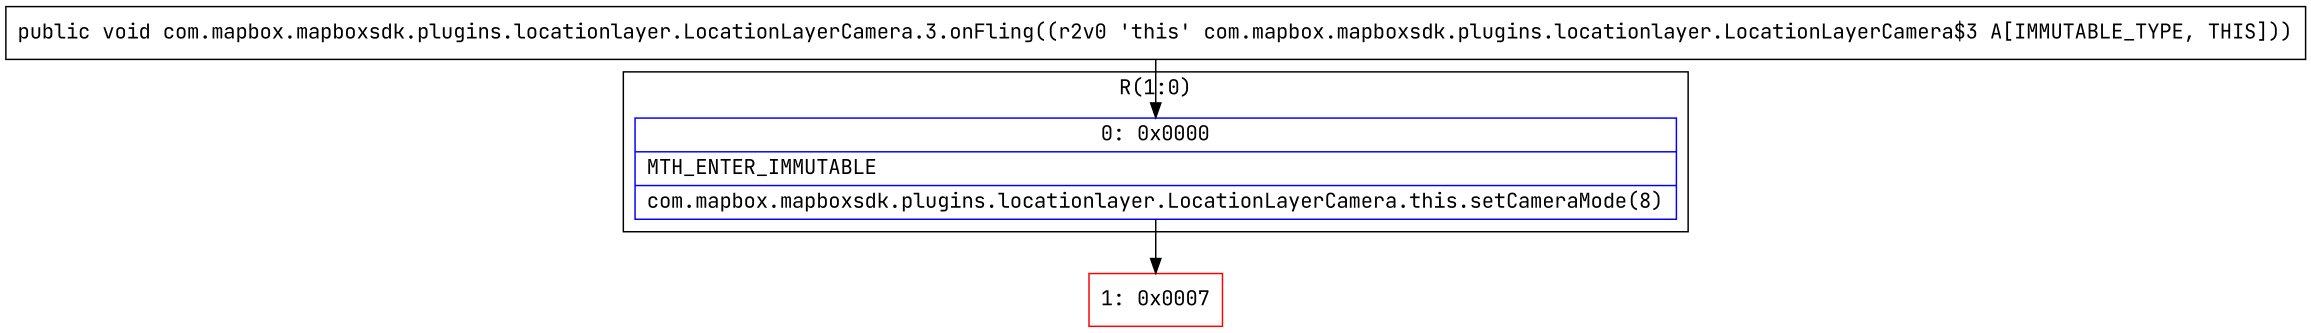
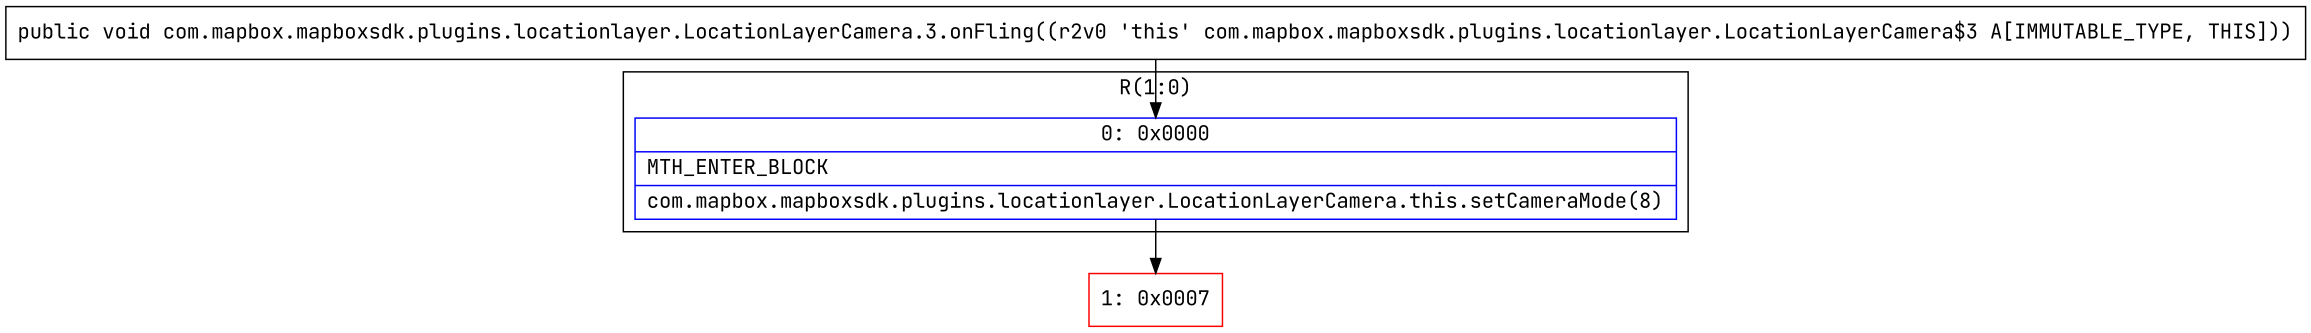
(762, 168) -> (738, 168)
